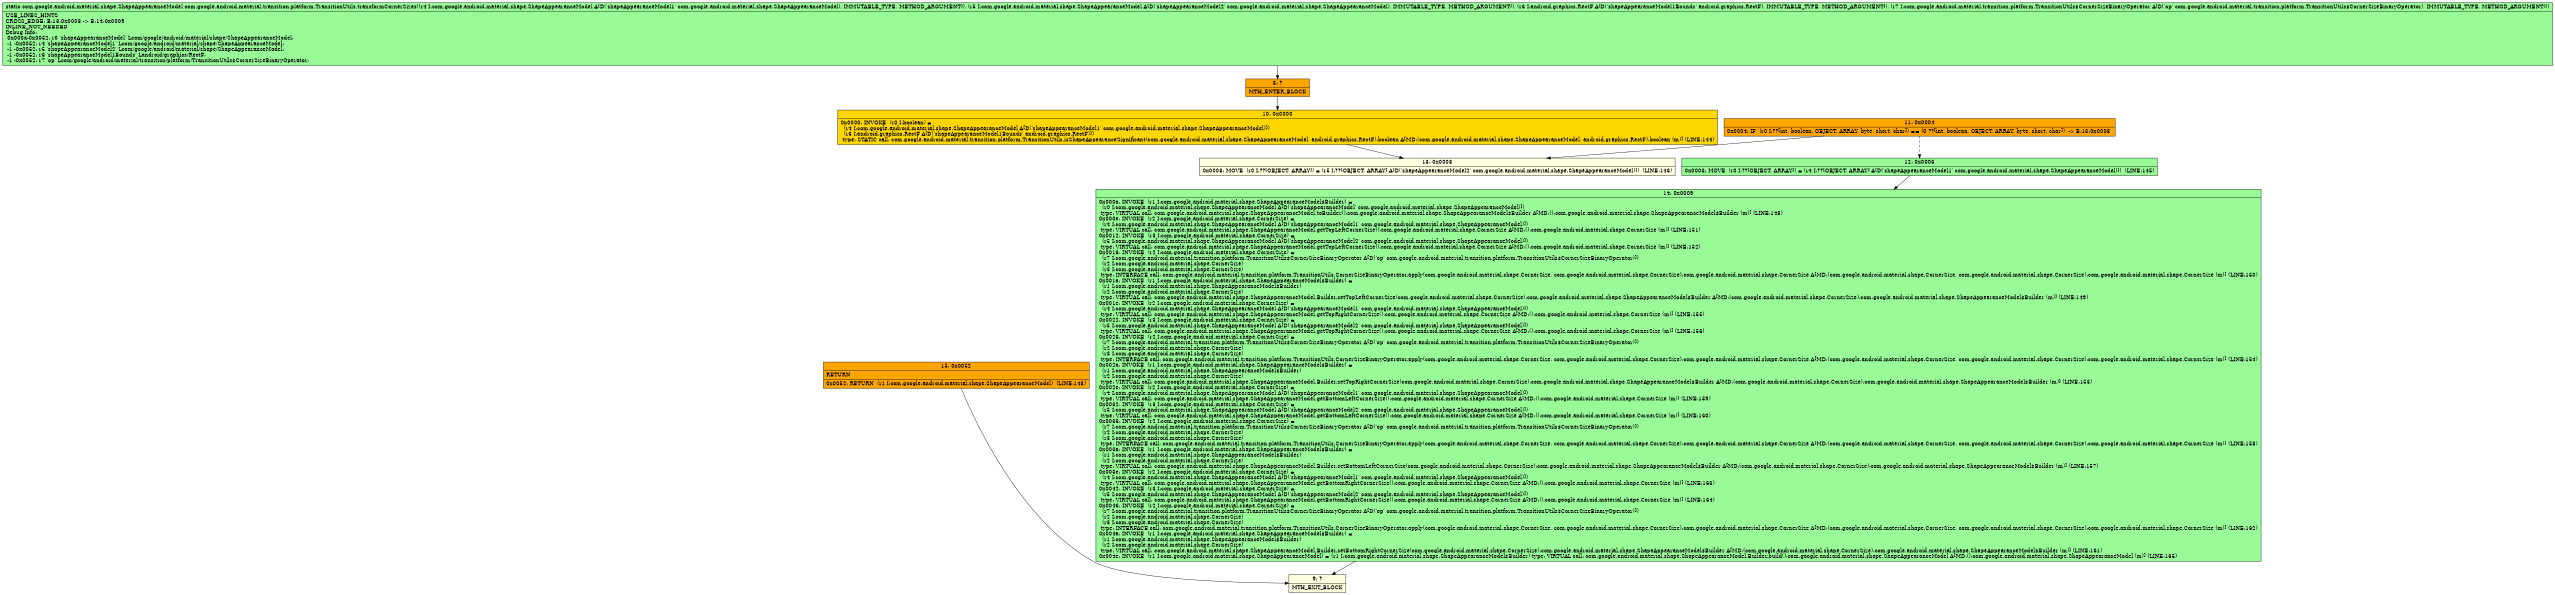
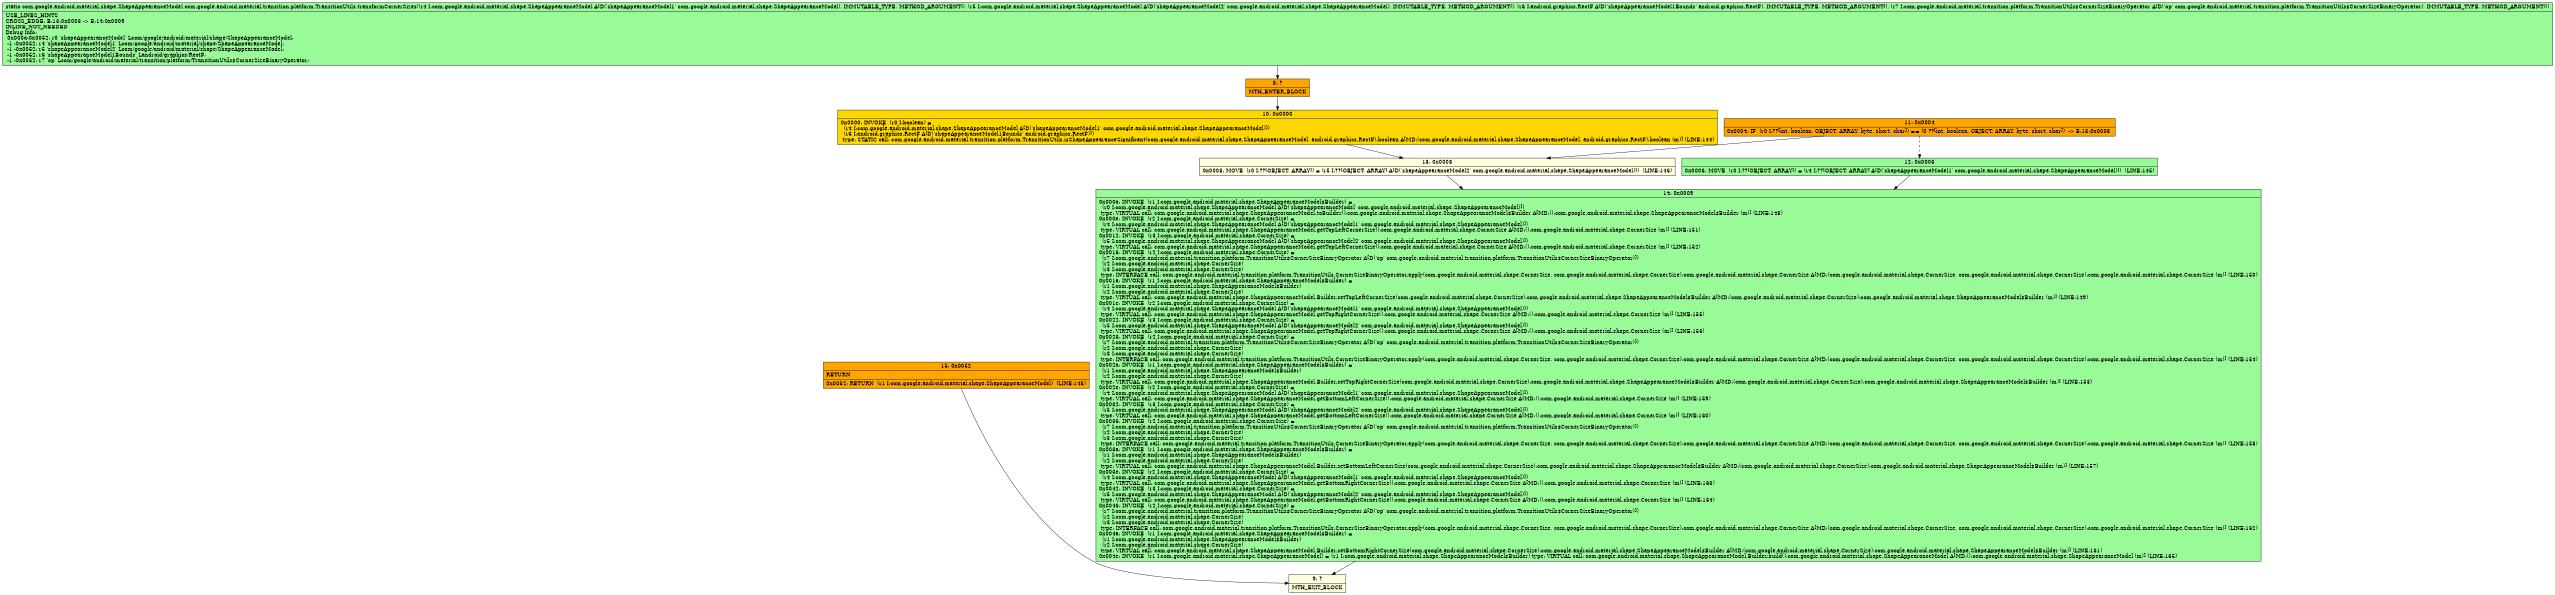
none -> (1454, 181)
